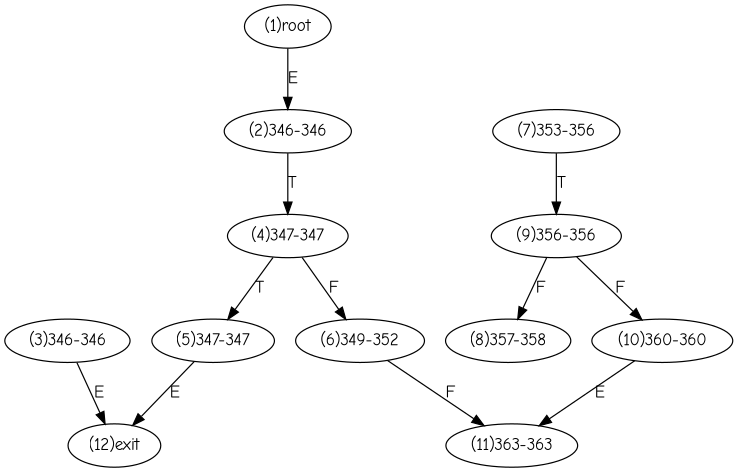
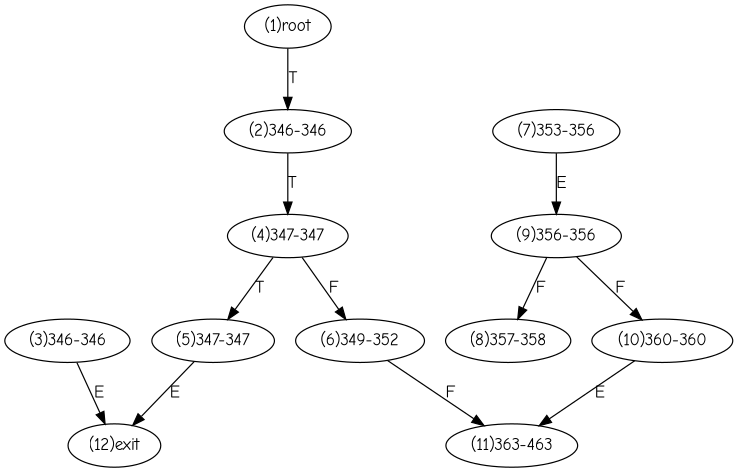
(293, 79) -> (293, 79)
(562, 184) -> (562, 184)
(512, 446) -> (512, 446)
